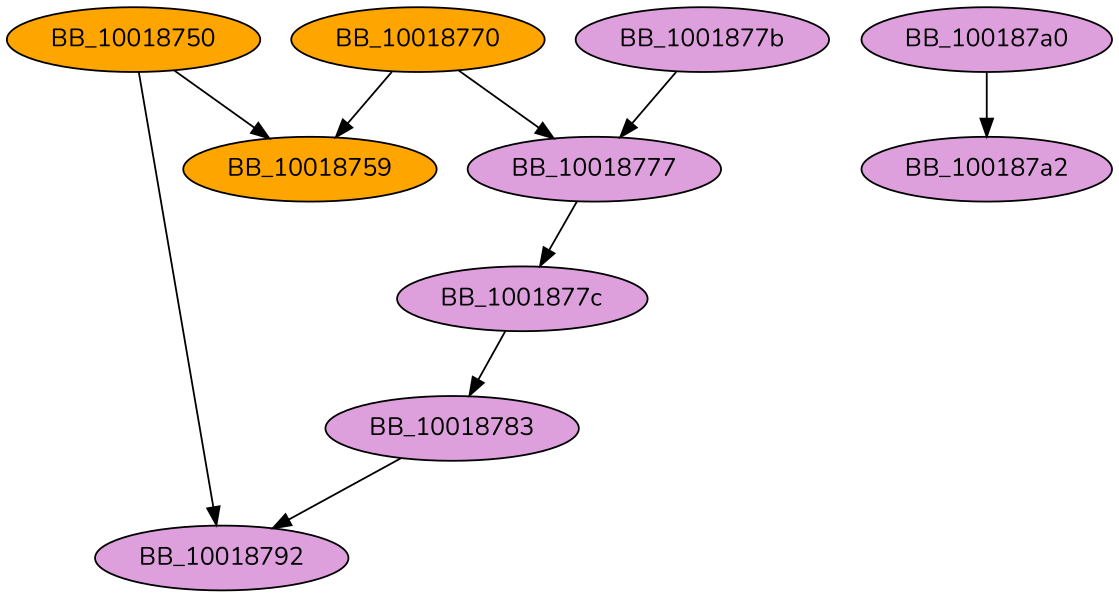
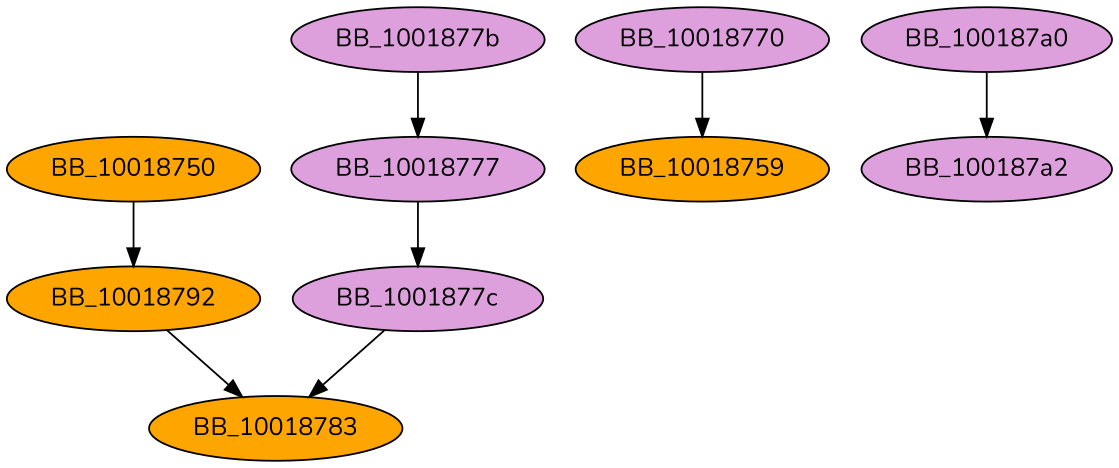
(418, 40) -> (702, 40)
(215, 99) -> none
(499, 99) -> none
(452, 428) -> (276, 428)
(345, 489) -> (198, 358)
(222, 558) -> (134, 299)
